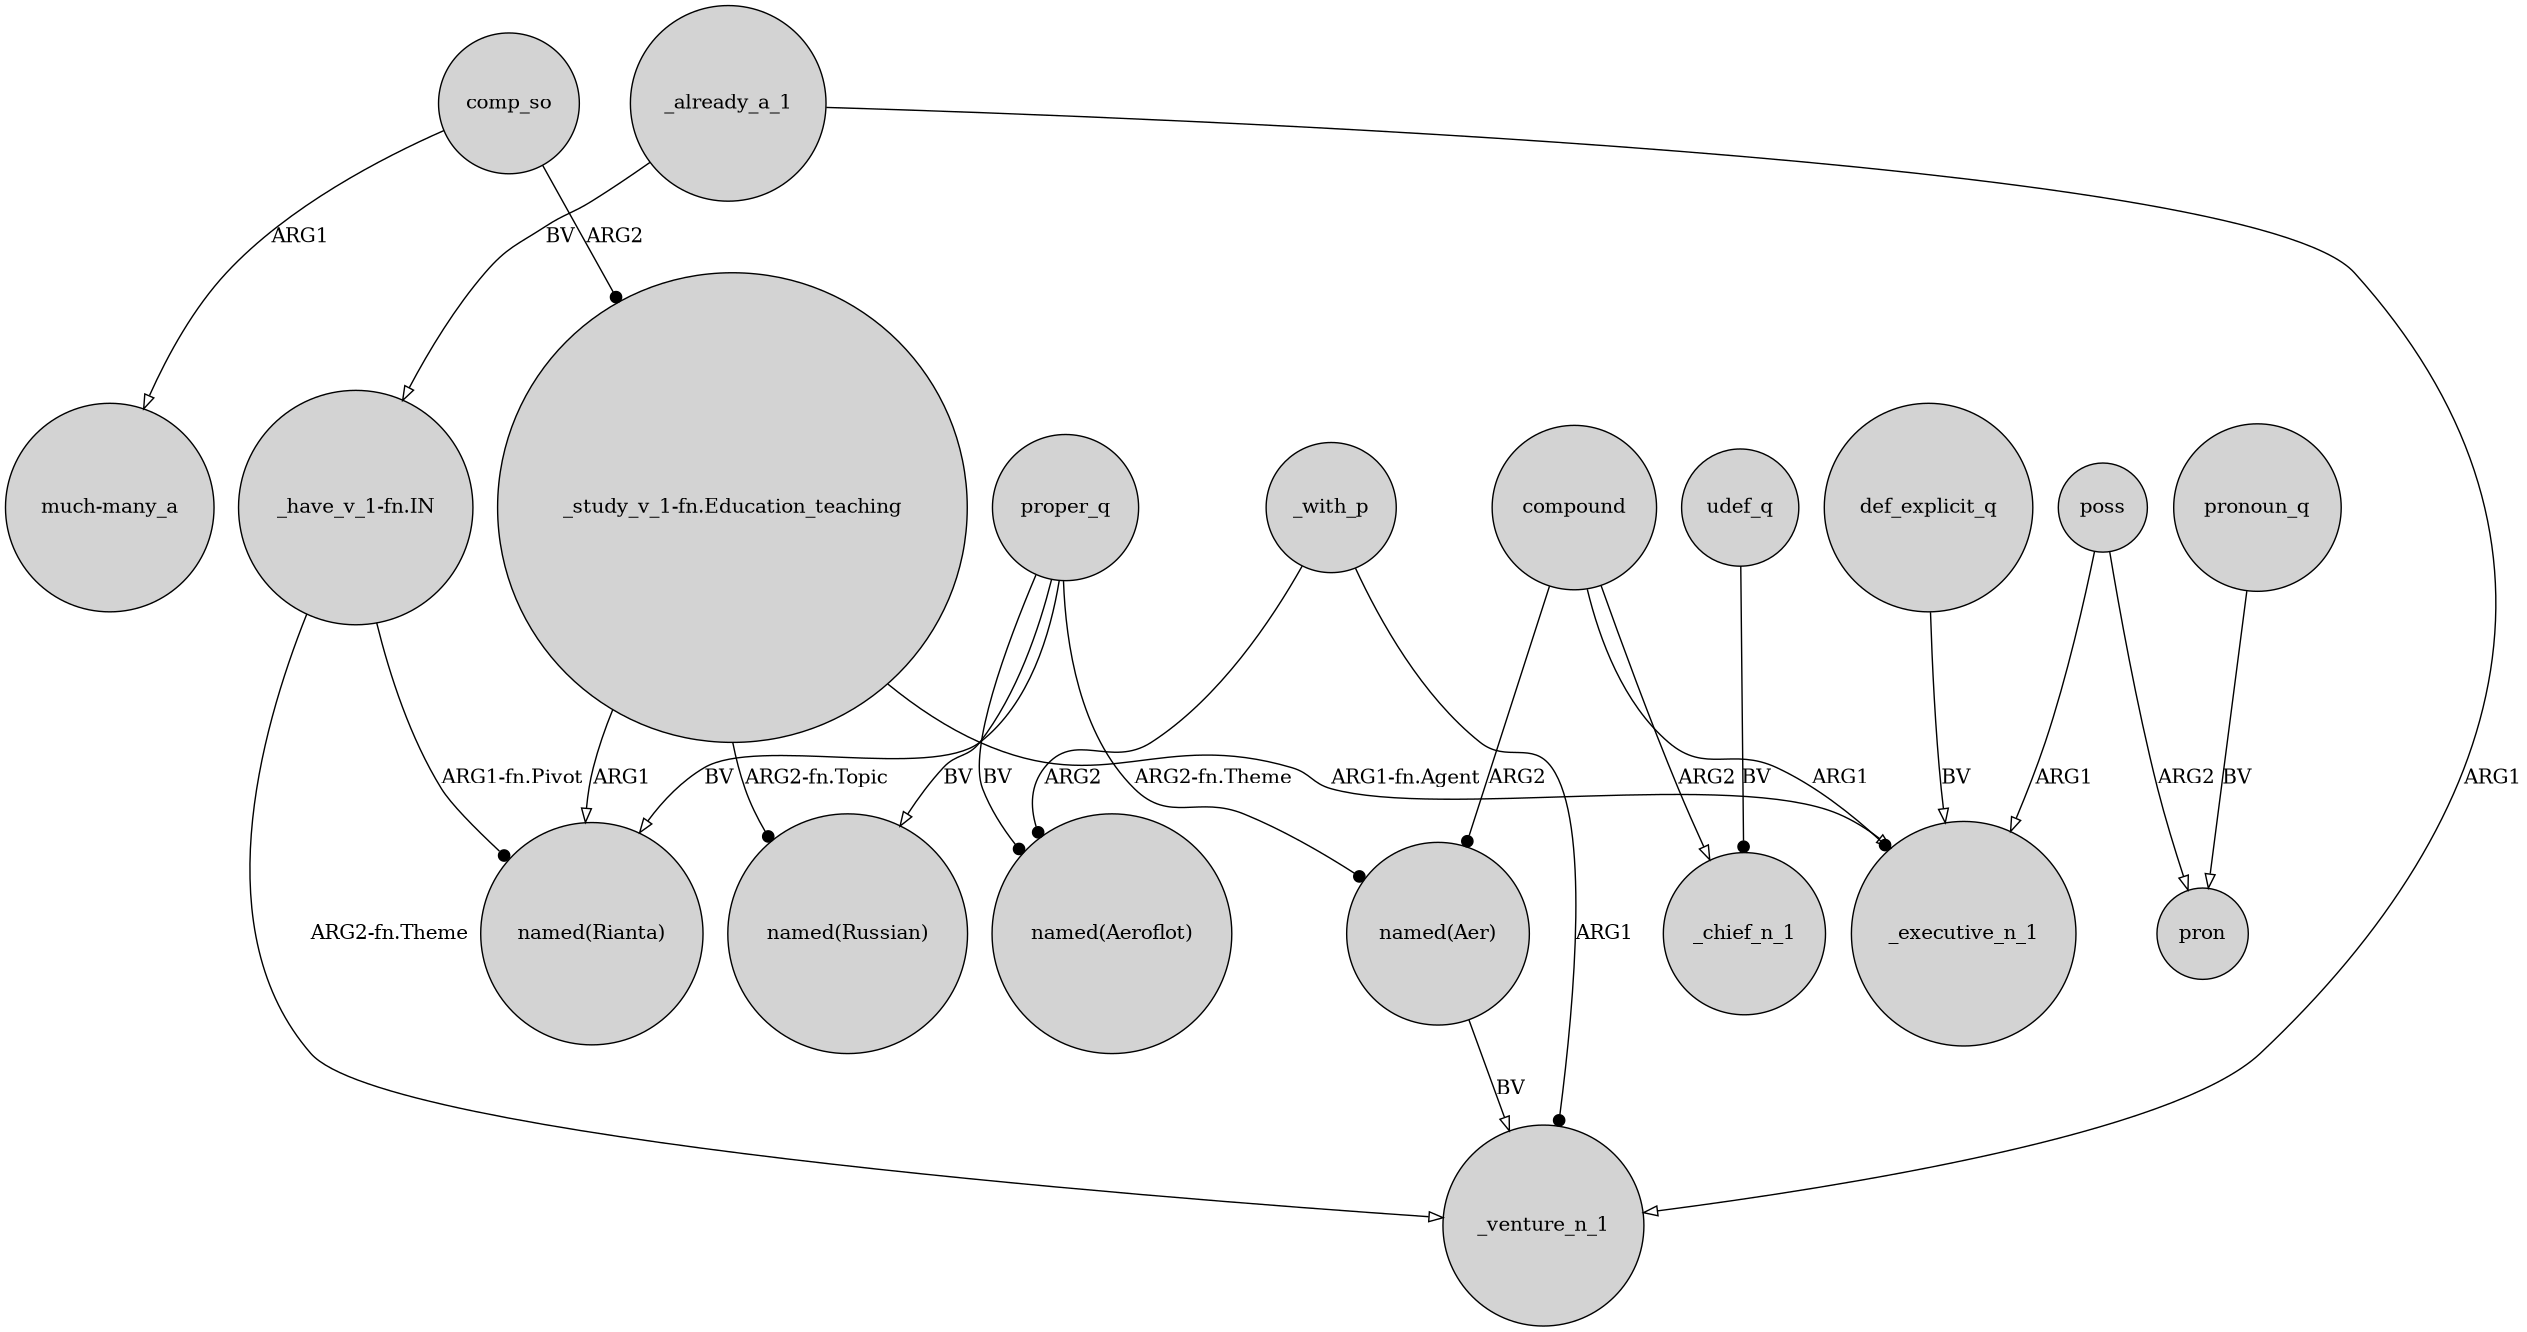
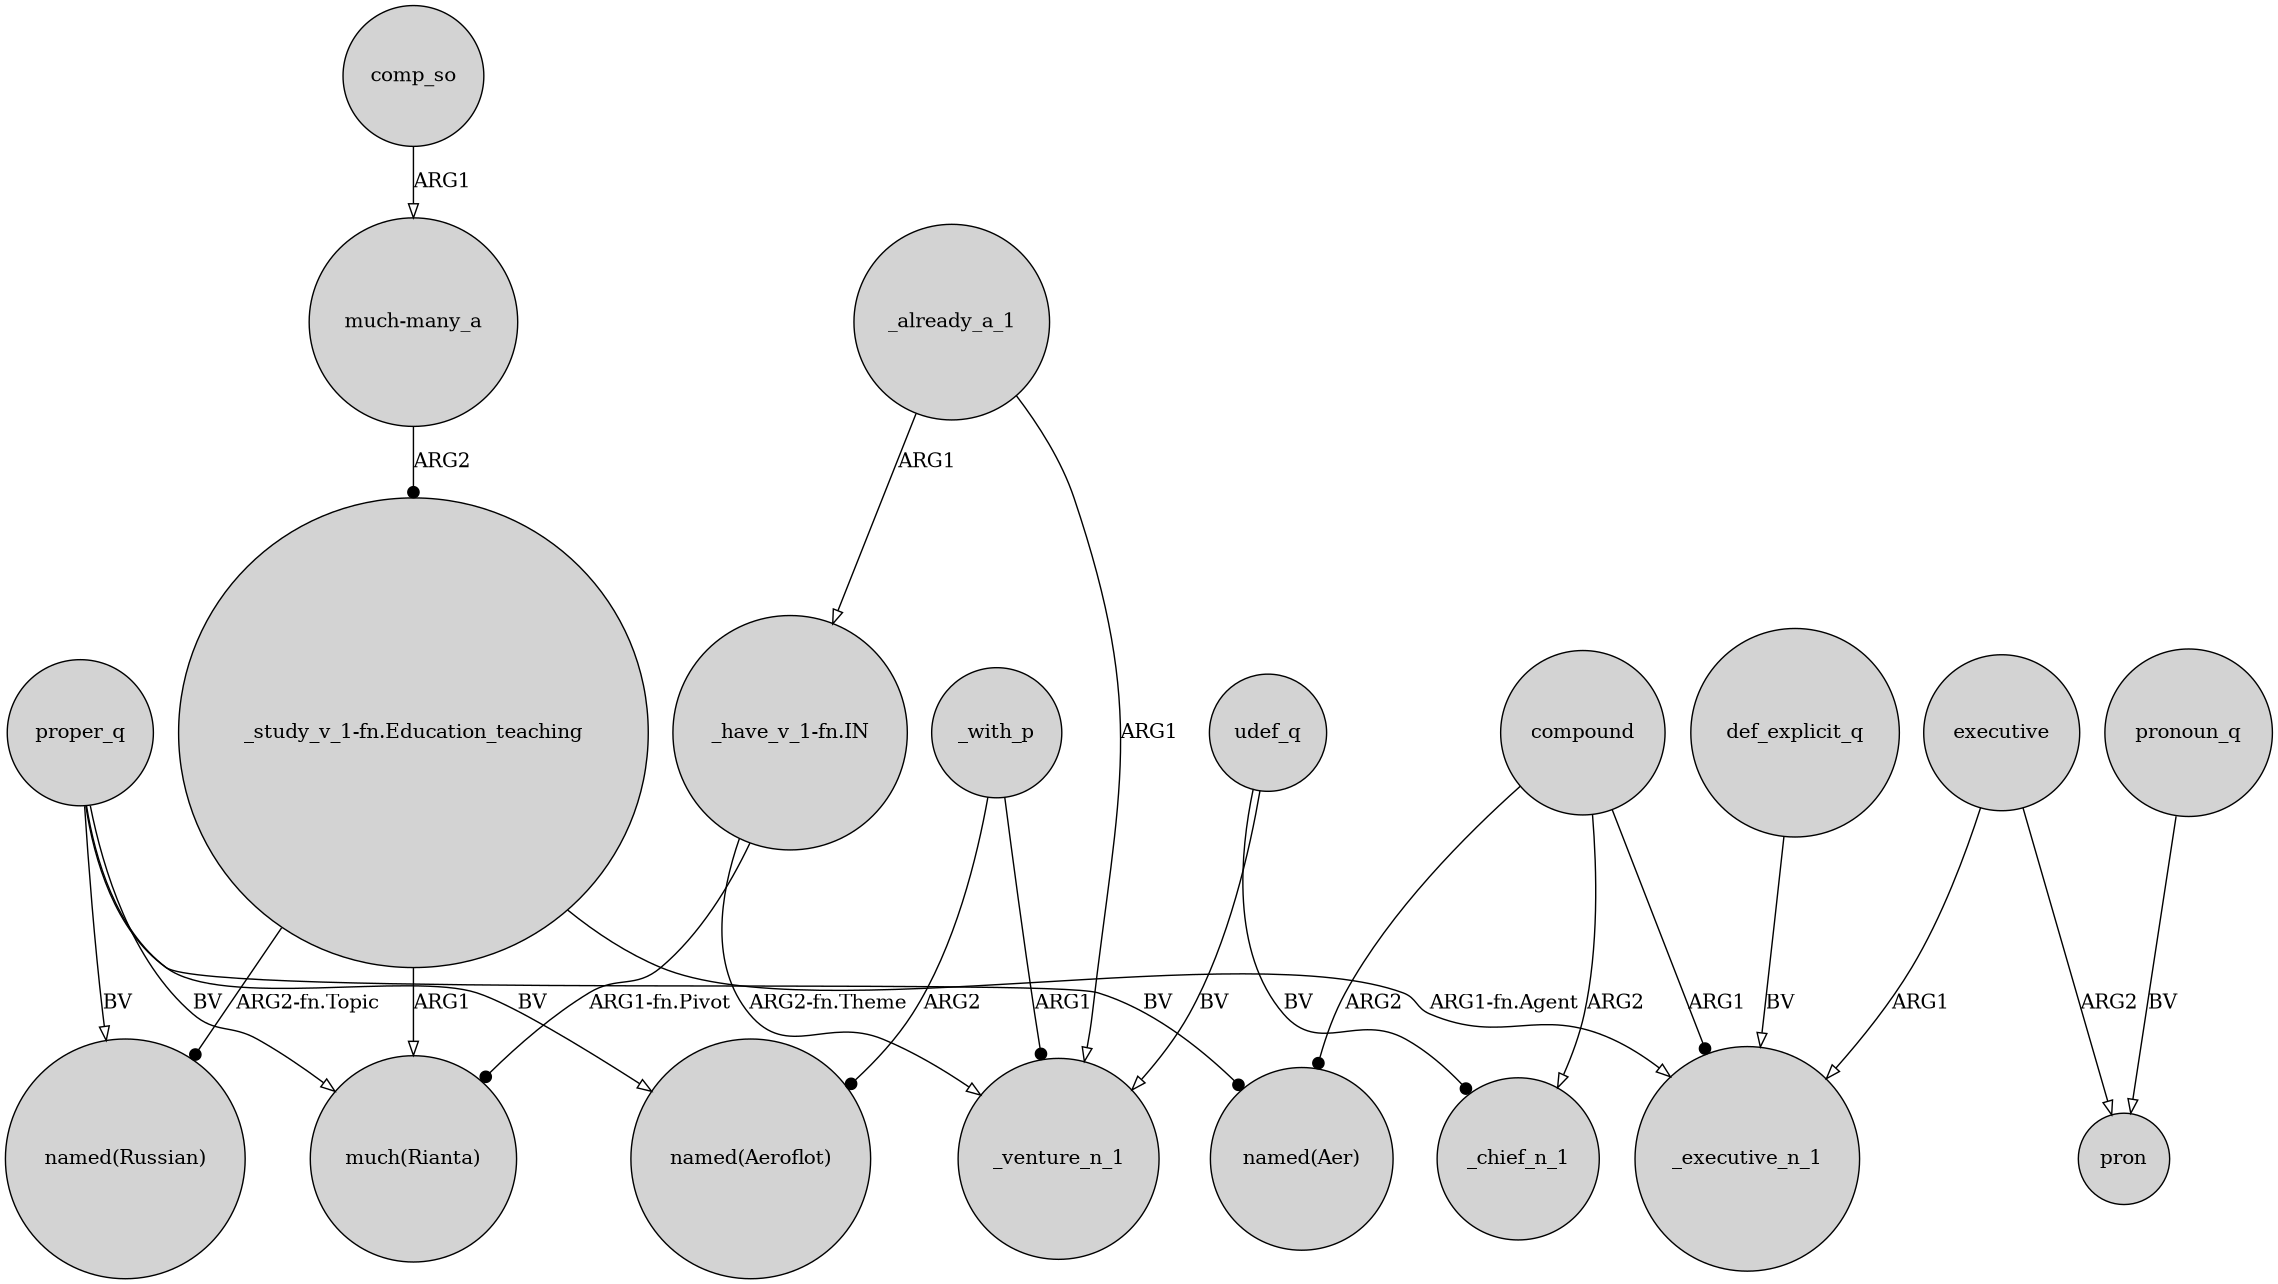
(578, 229) -> (413, 456)
(560, 237) -> (927, 462)
(2103, 508) -> (2002, 733)
(988, 711) -> (270, 988)
(1213, 778) -> (1158, 1003)
(592, 934) -> (413, 1159)
(1487, 1069) -> (1221, 943)
